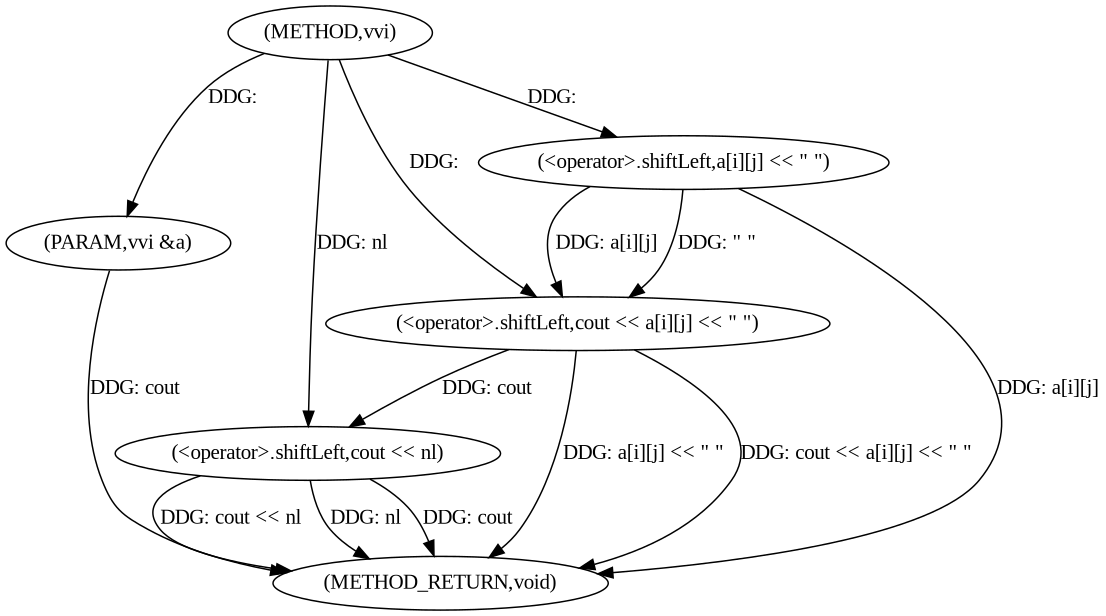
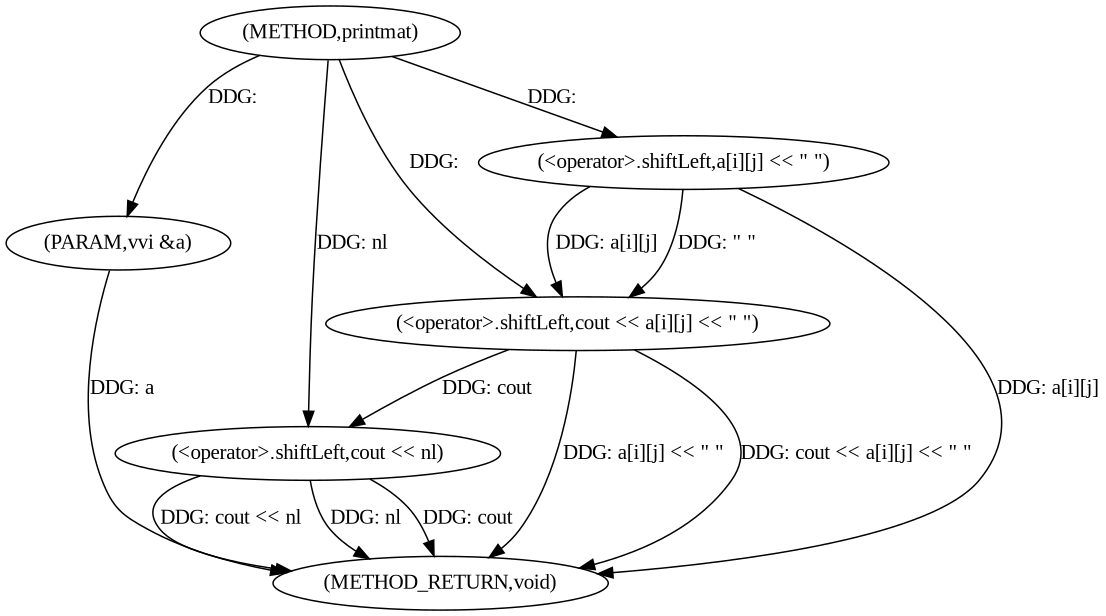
(330, 33) -> (330, 33)
(136, 389) -> (122, 389)
